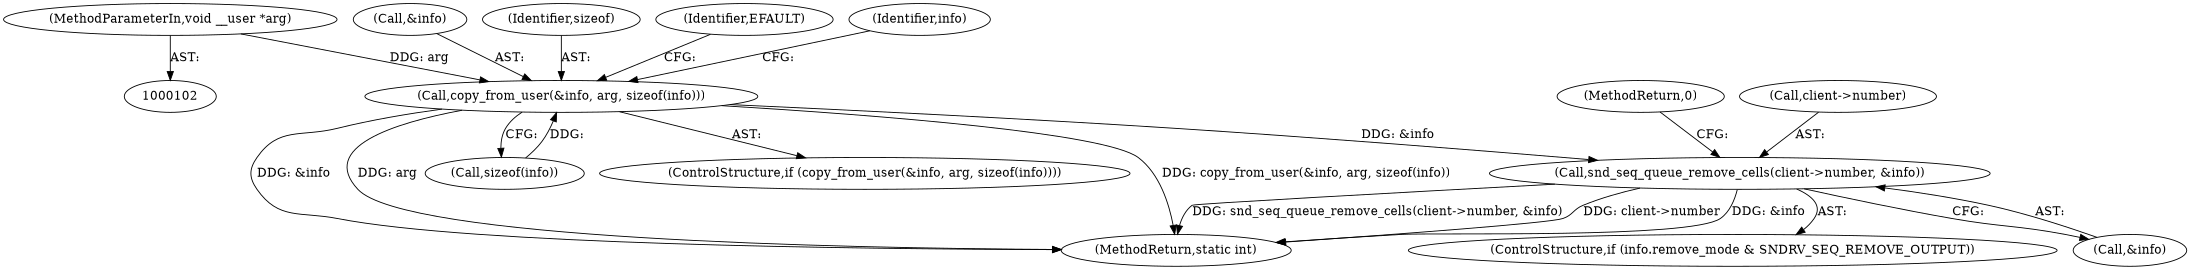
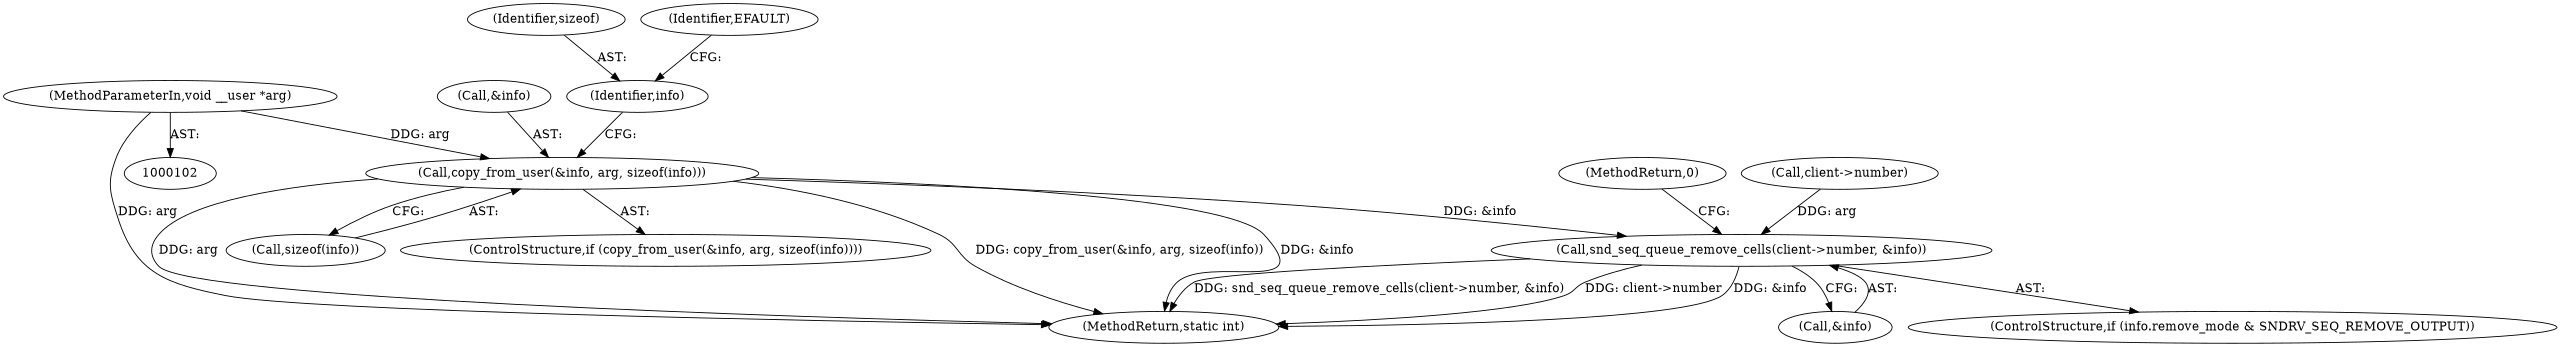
(561, 54) -> (588, 55)
(658, 56) -> (687, 55)
(569, 135) -> (486, 212)
(1812, 135) -> (1827, 212)
none -> (502, 312)
